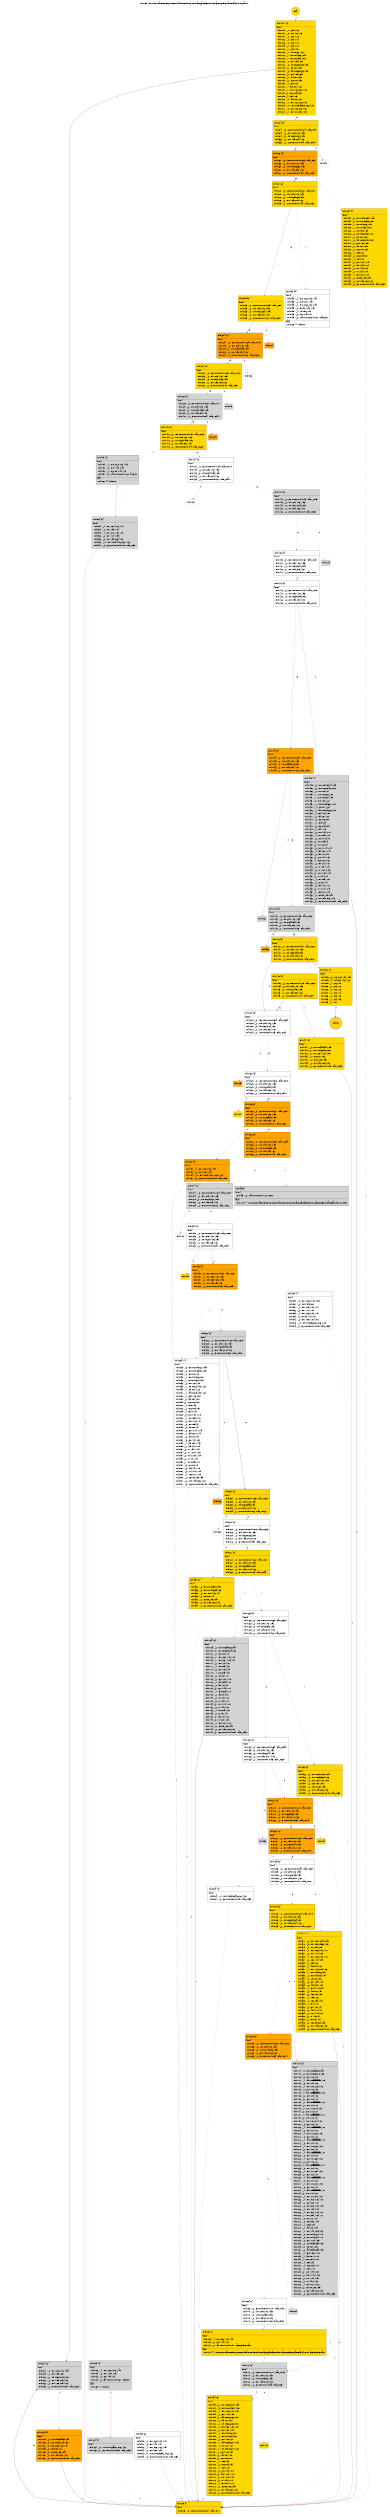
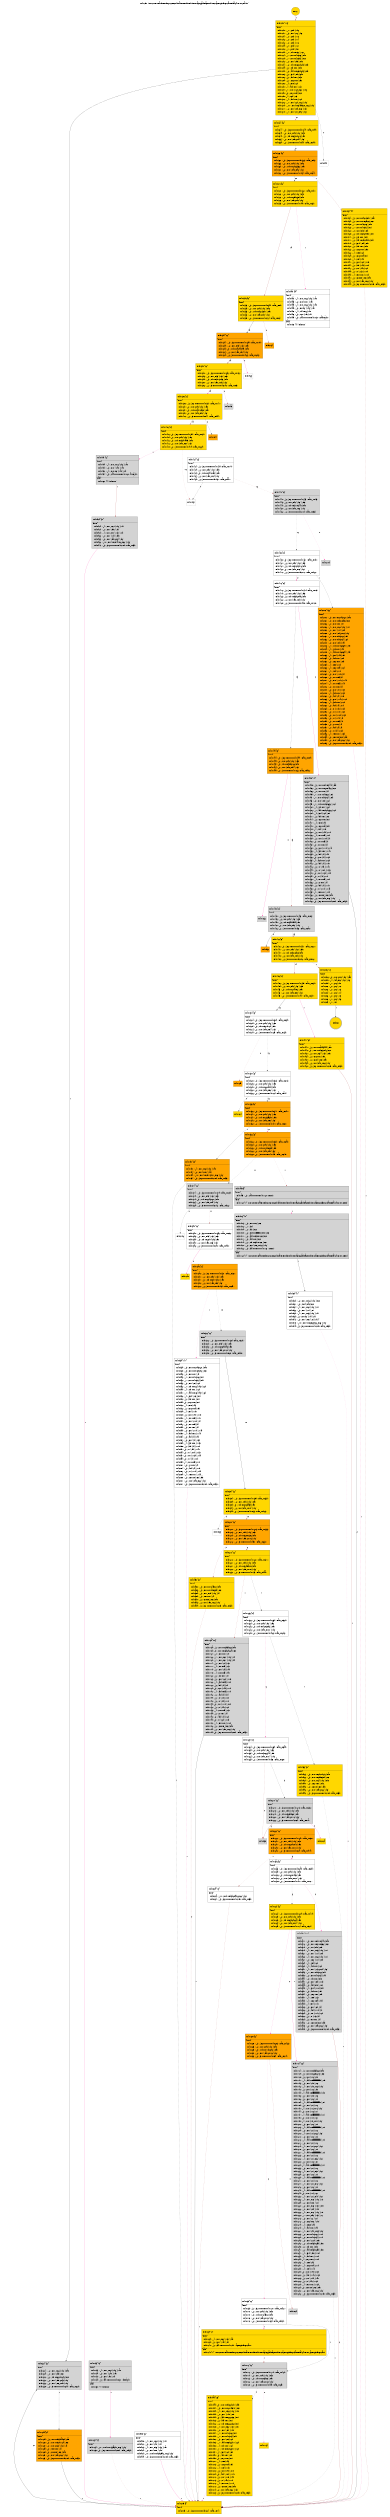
(296, 11) -> (296, 11)
(319, 152) -> (322, 134)
(199, 407) -> (199, 407)
(197, 453) -> (183, 475)
none -> (341, 677)
(263, 985) -> (294, 967)
none -> (292, 1236)
(212, 1256) -> none
(217, 1502) -> none
(247, 1532) -> (247, 1532)
(290, 1811) -> (290, 1811)
(291, 1826) -> (267, 1830)
(319, 1982) -> (319, 1982)
